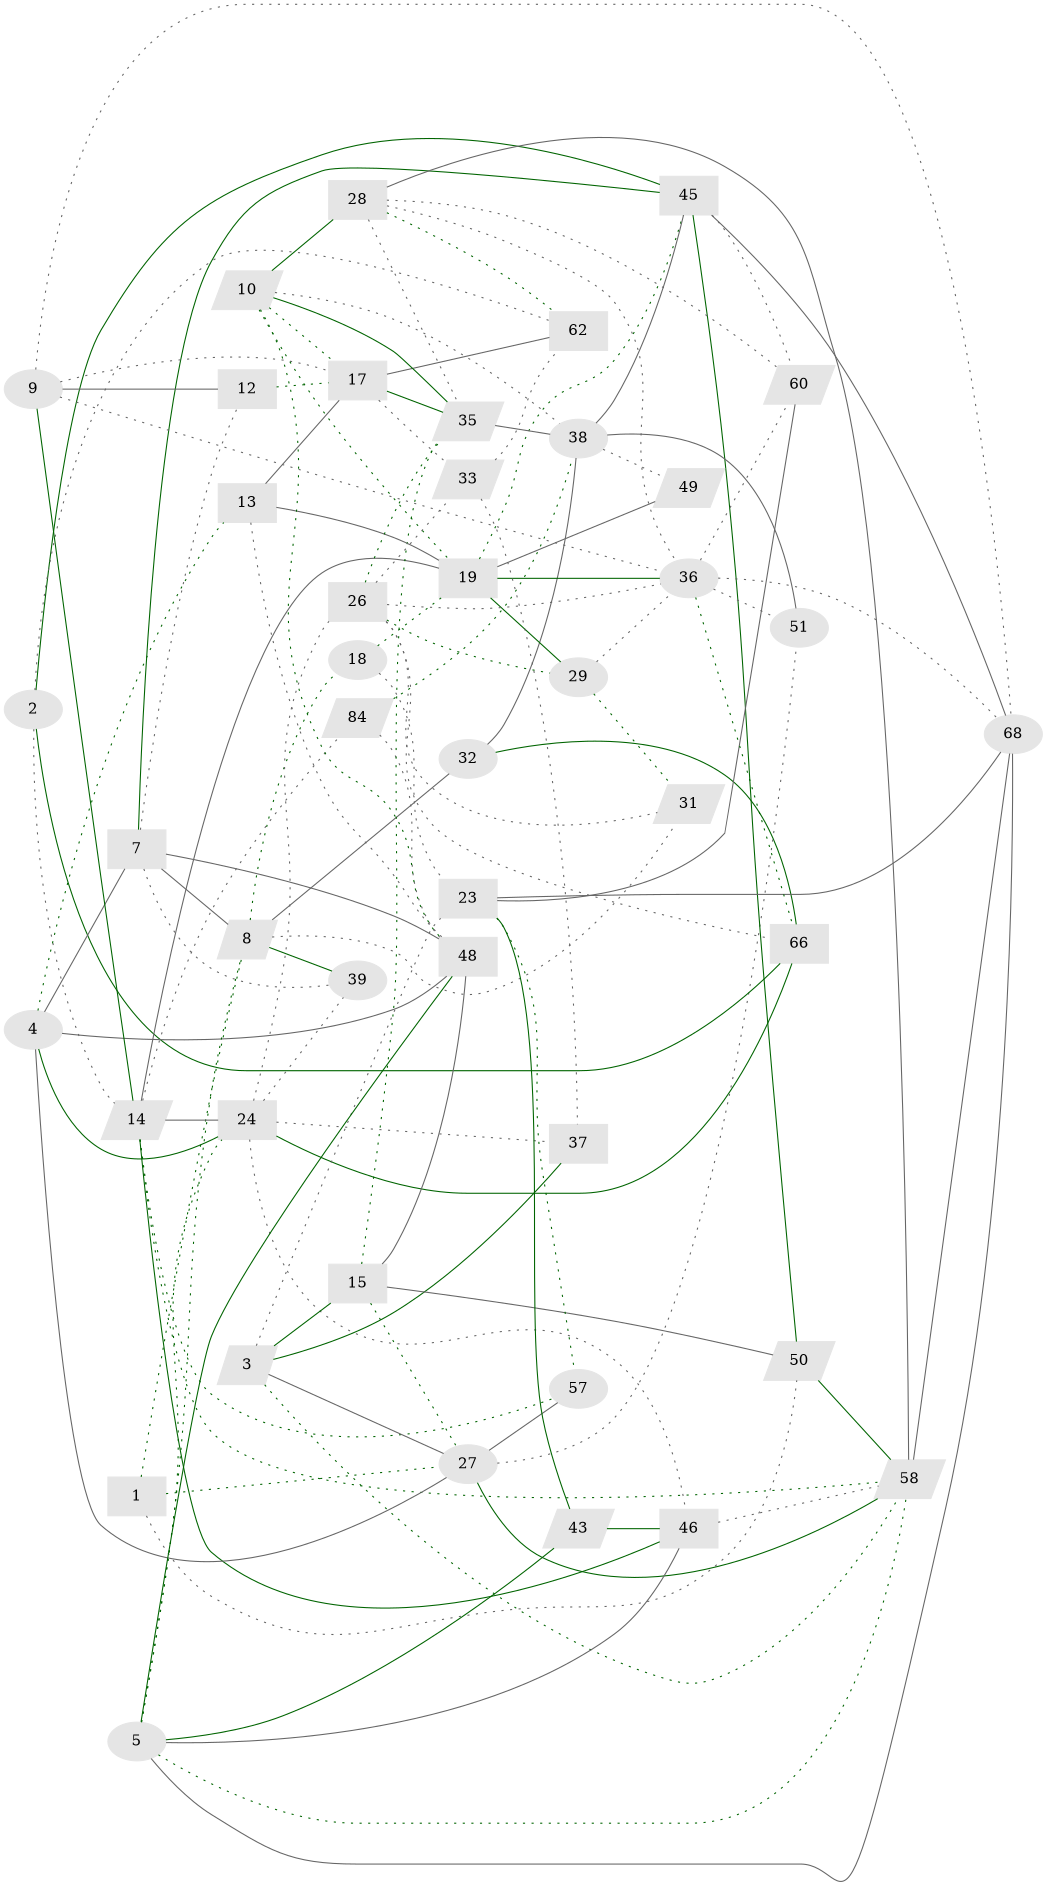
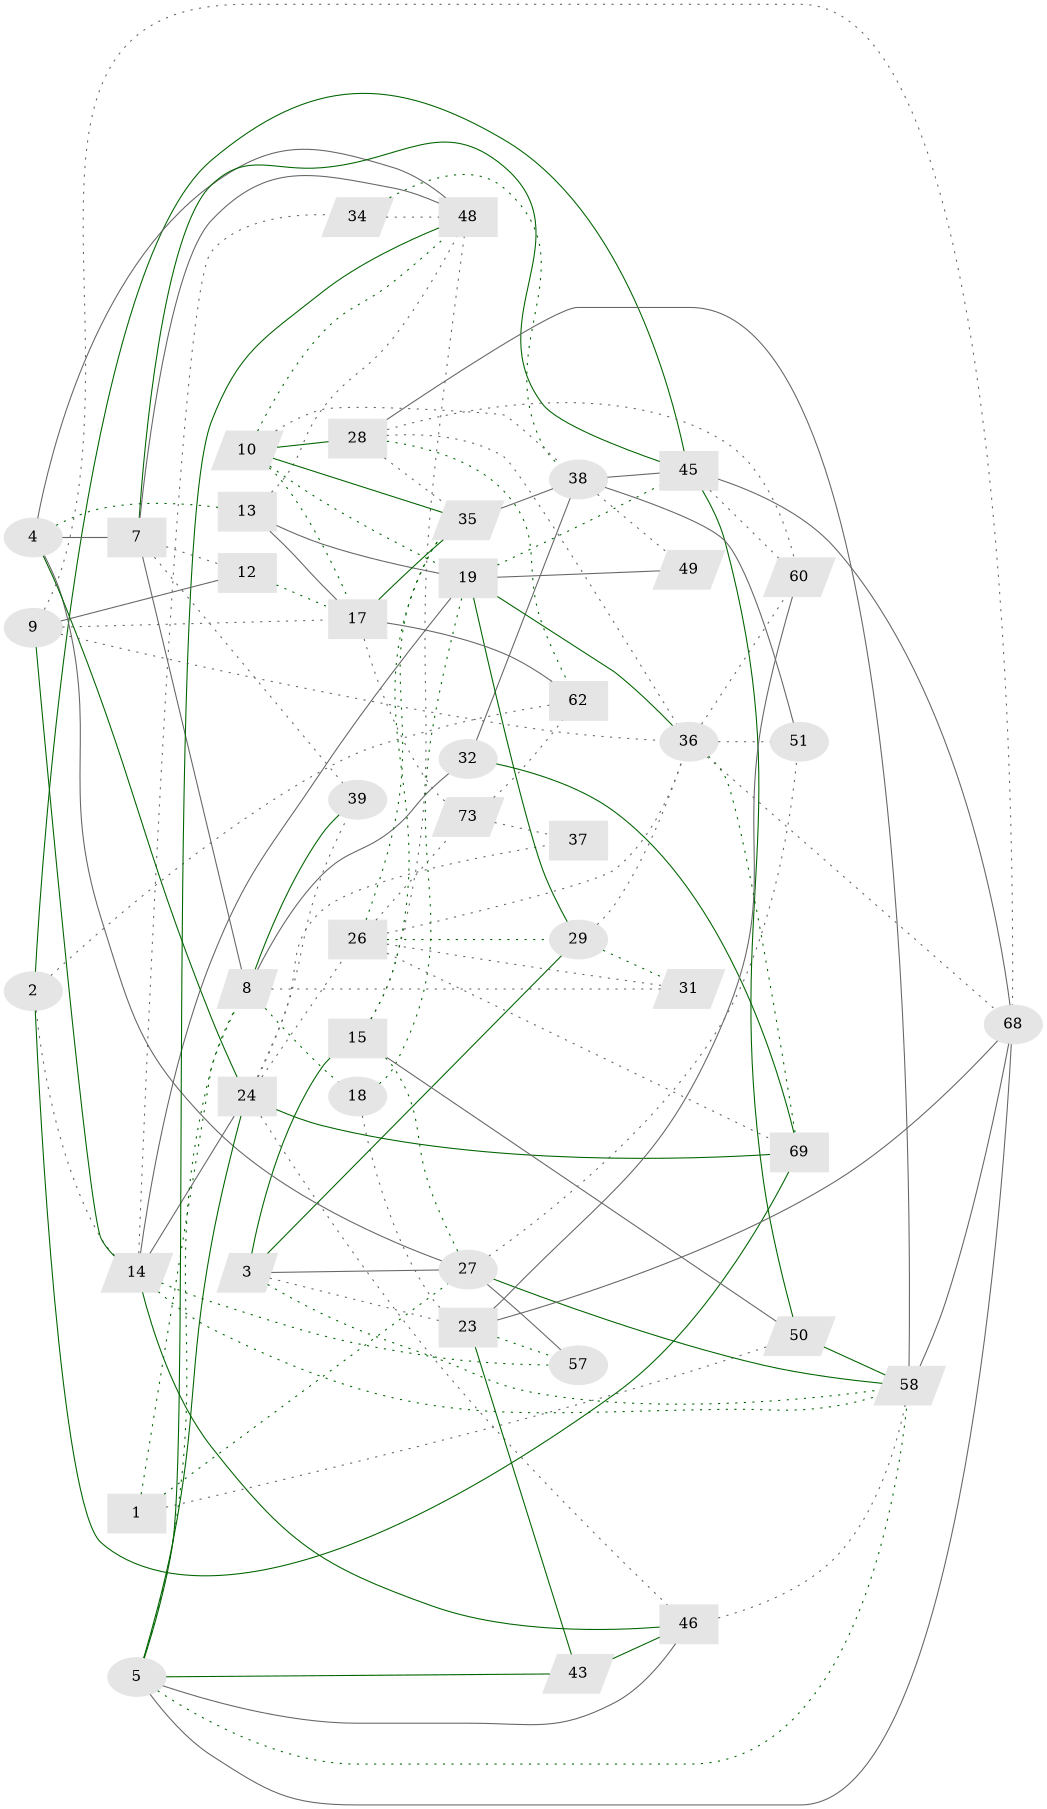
(468, 479) -> (468, 817)
(358, 718) -> (358, 217)
(799, 944) -> (799, 1152)
(441, 1126) -> (425, 651)
(433, 1285) -> (422, 1097)
(176, 1383) -> (193, 1387)
